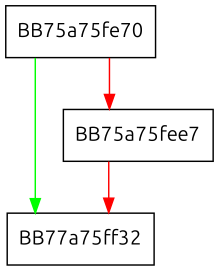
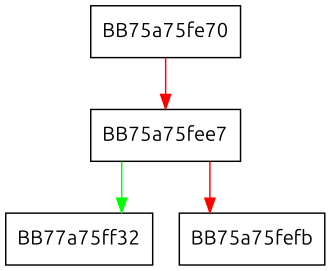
(35, 128) -> none
(109, 180) -> (122, 180)
none -> (252, 239)
